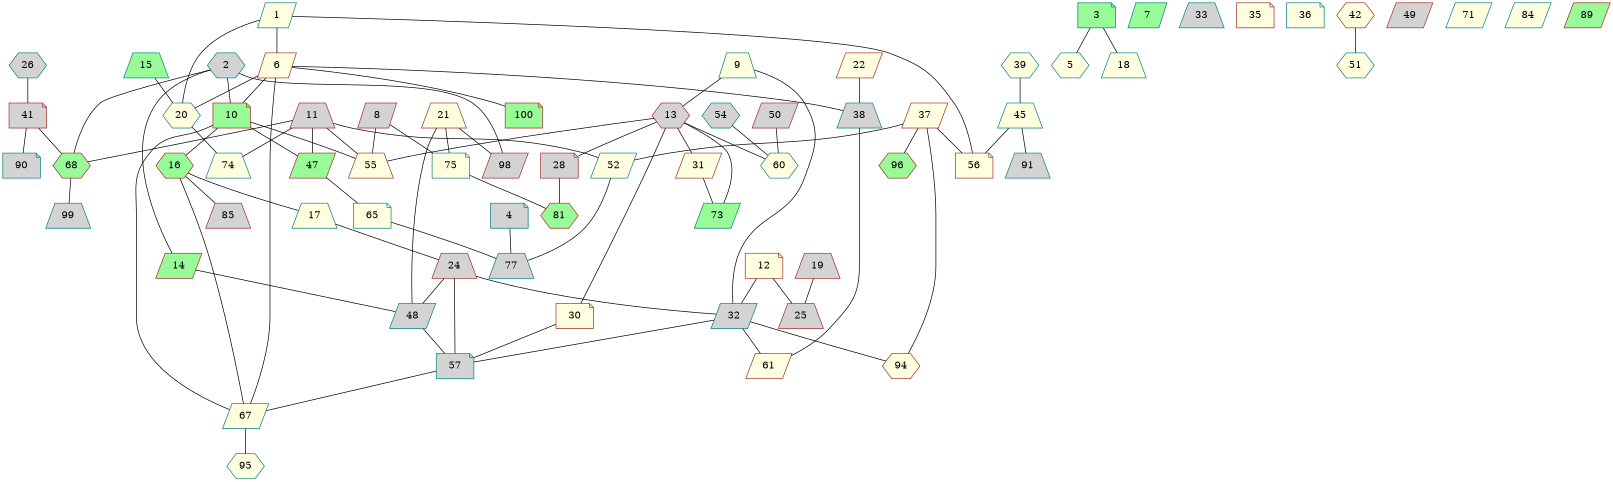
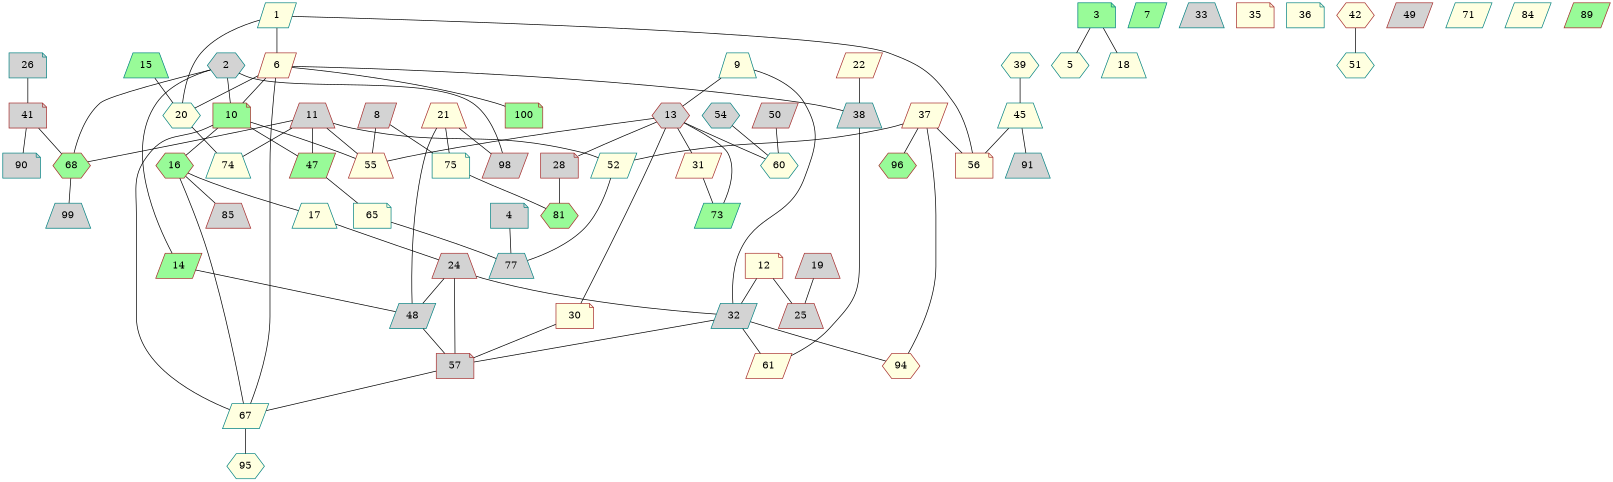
(28, 65) -> (28, 65)
(455, 366) -> (455, 366)
